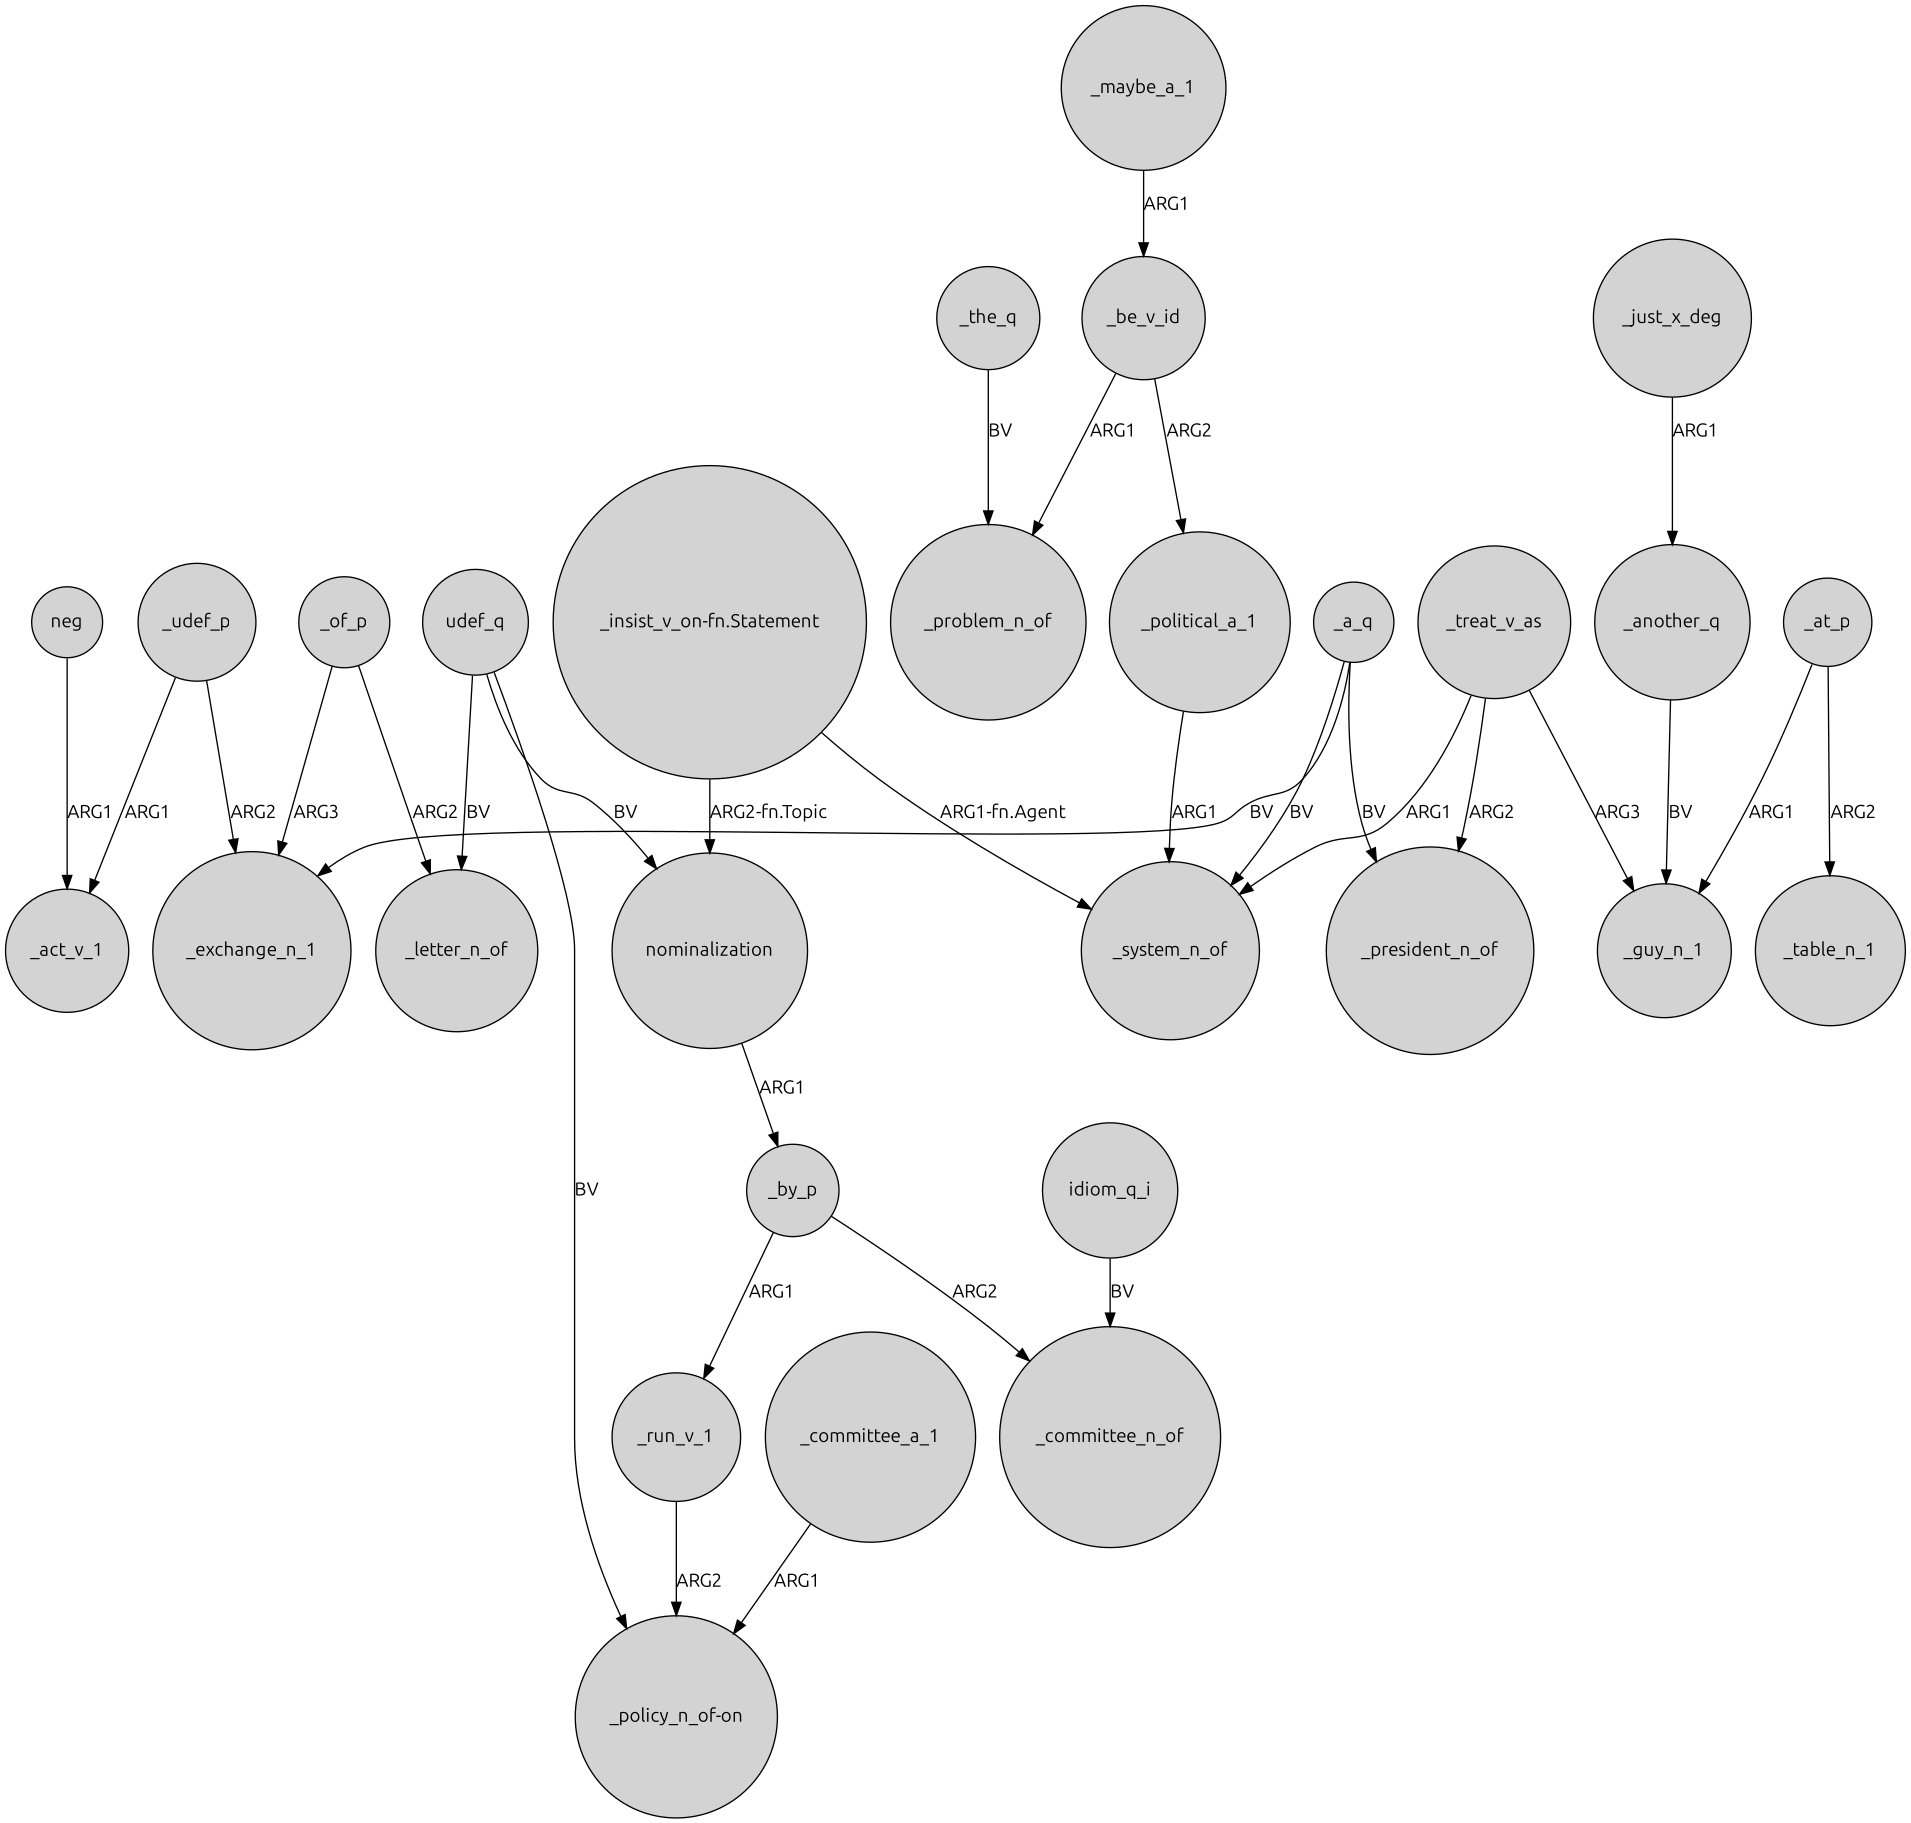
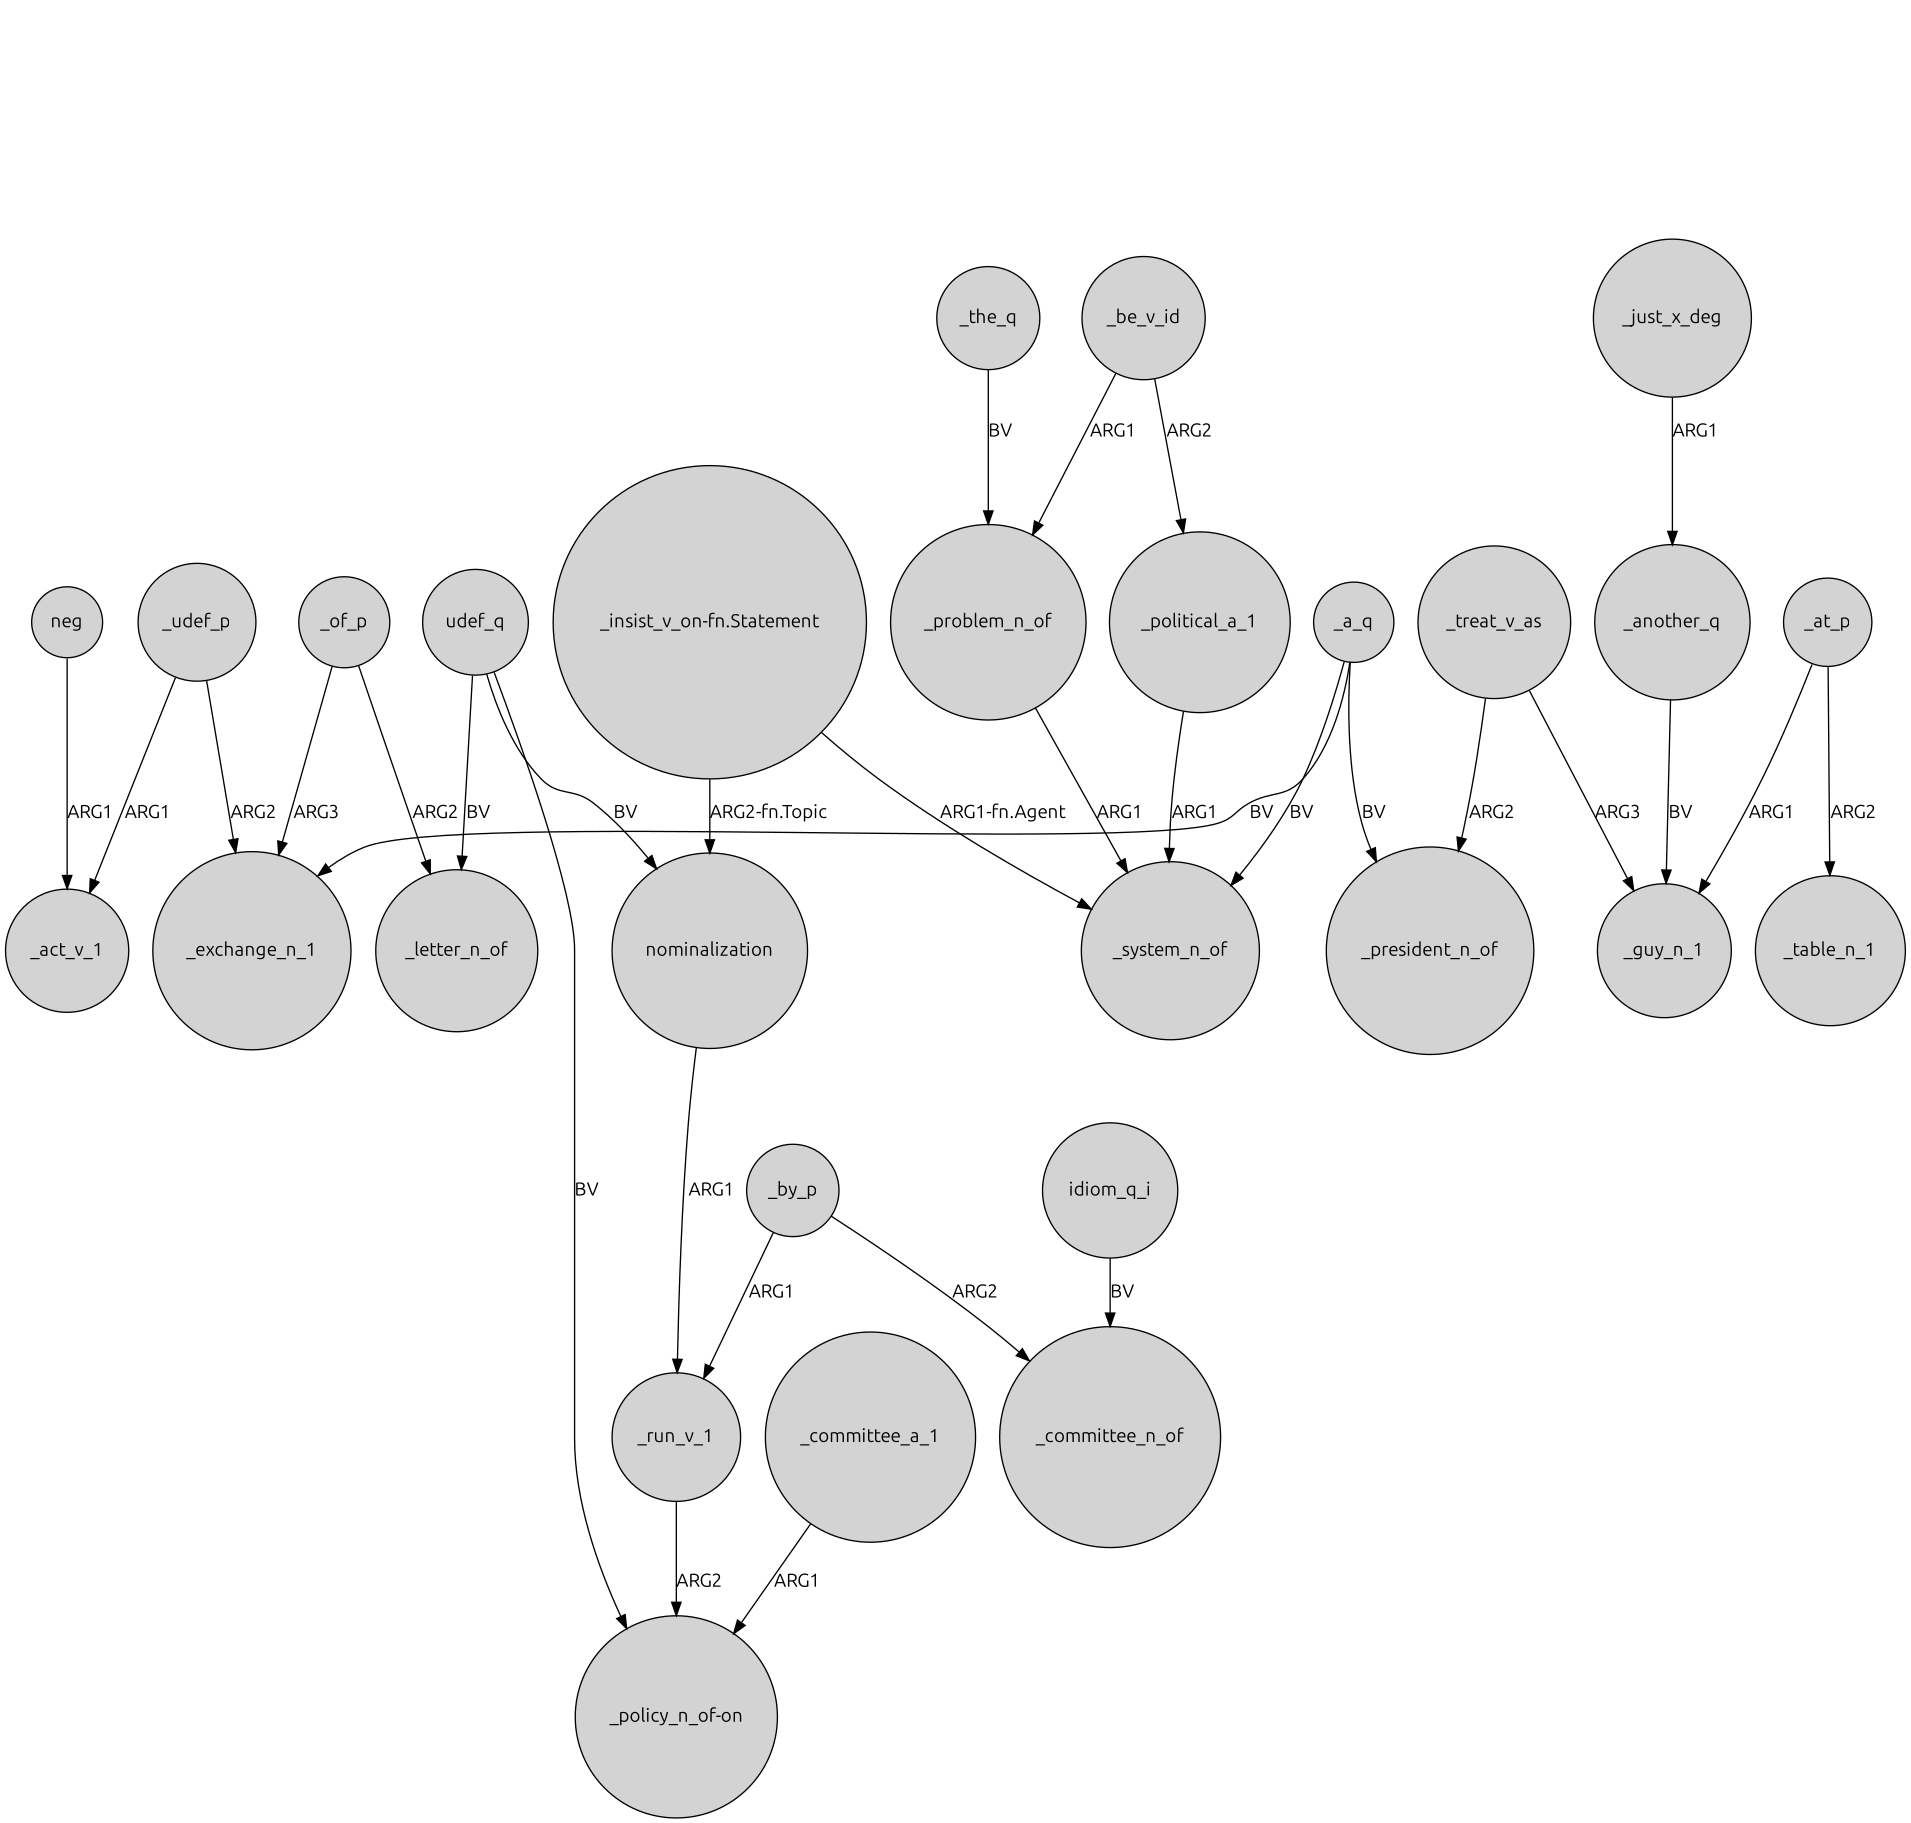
(1144, 88) -> none
(1388, 823) -> (1078, 784)
(758, 1088) -> (683, 1203)
